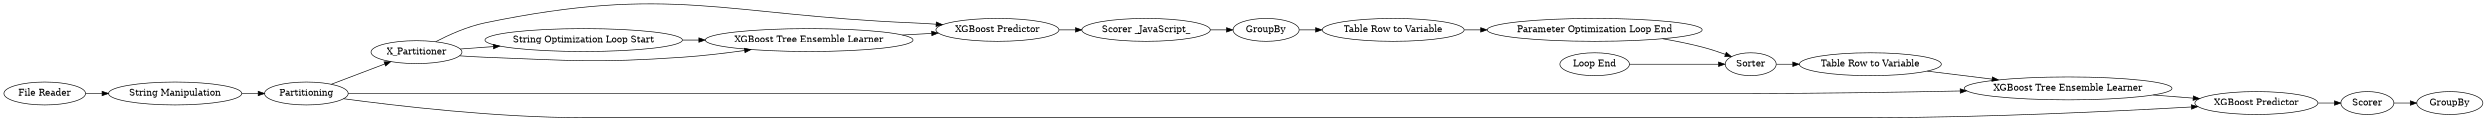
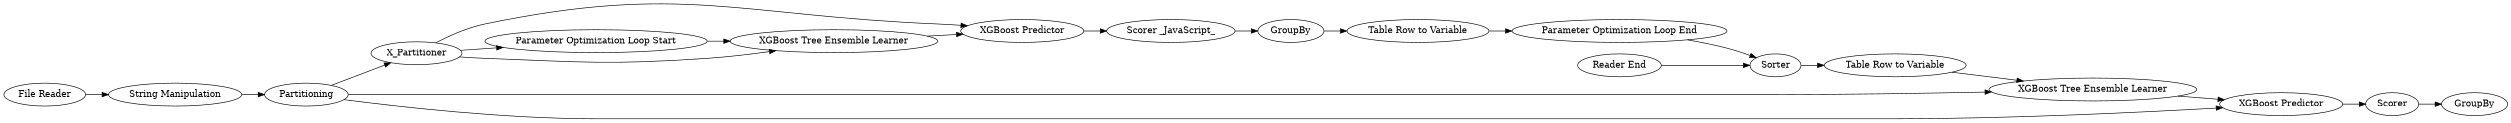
(584, 40) -> (596, 41)
(1595, 64) -> (1619, 65)
